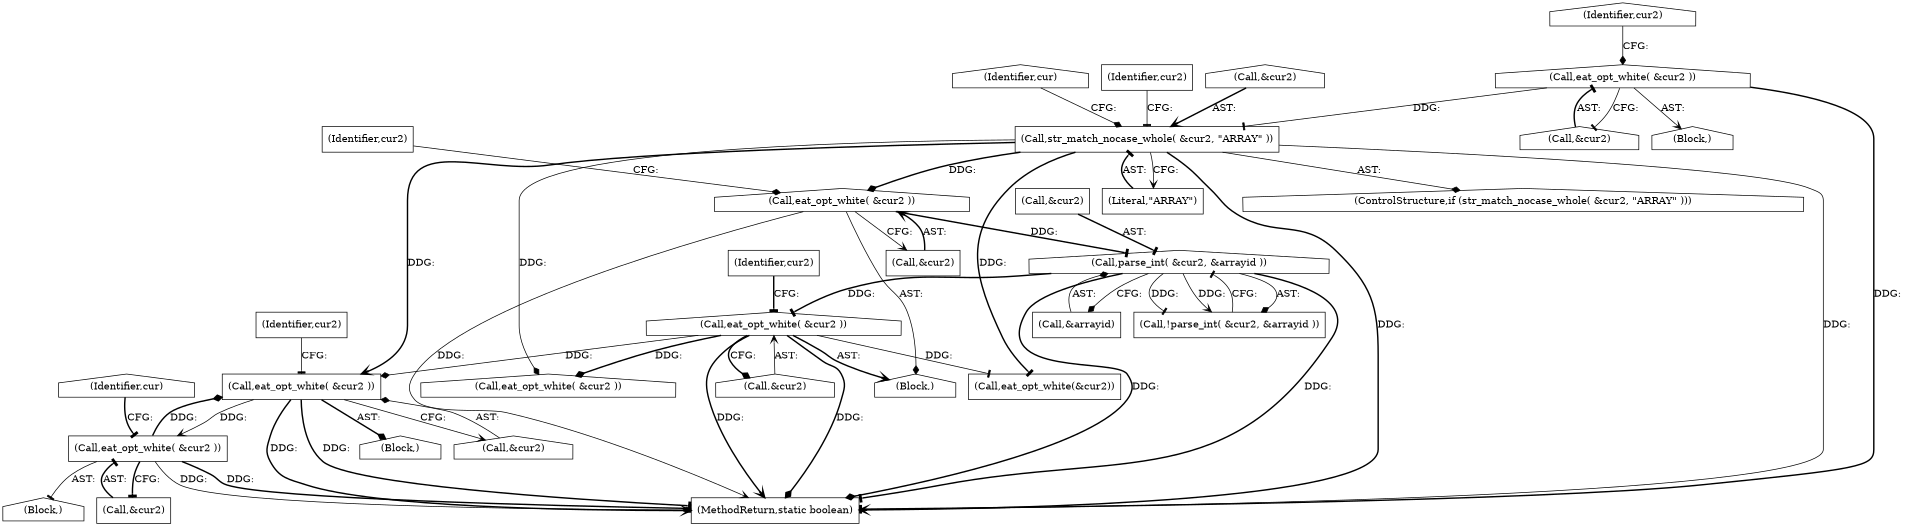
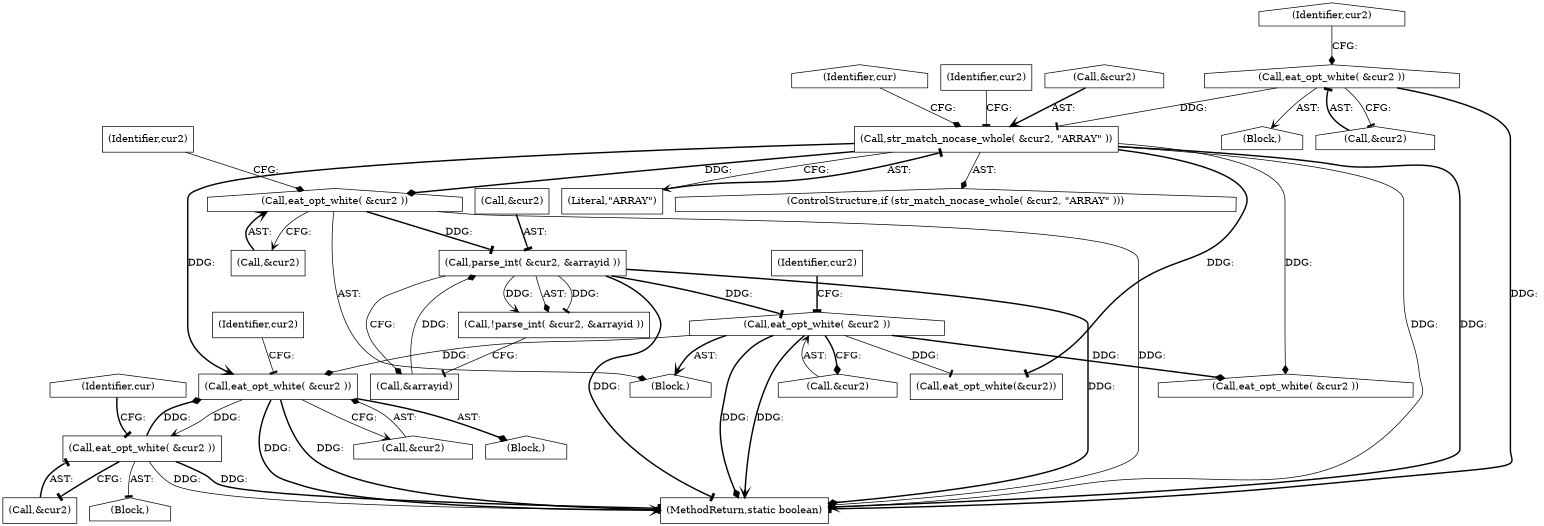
(1179, 263) -> (533, 263)
(1230, 291) -> (486, 355)
(1086, 294) -> (437, 325)
